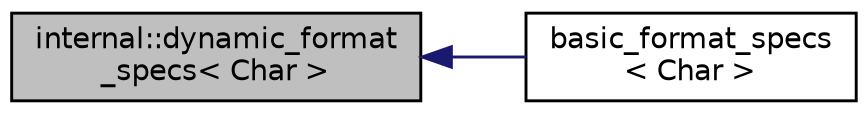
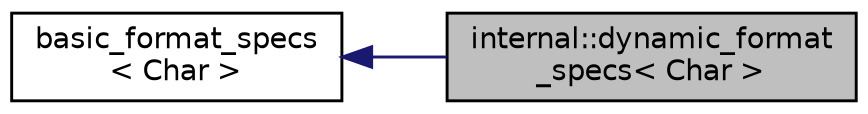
(489, 57) -> (409, 57)
